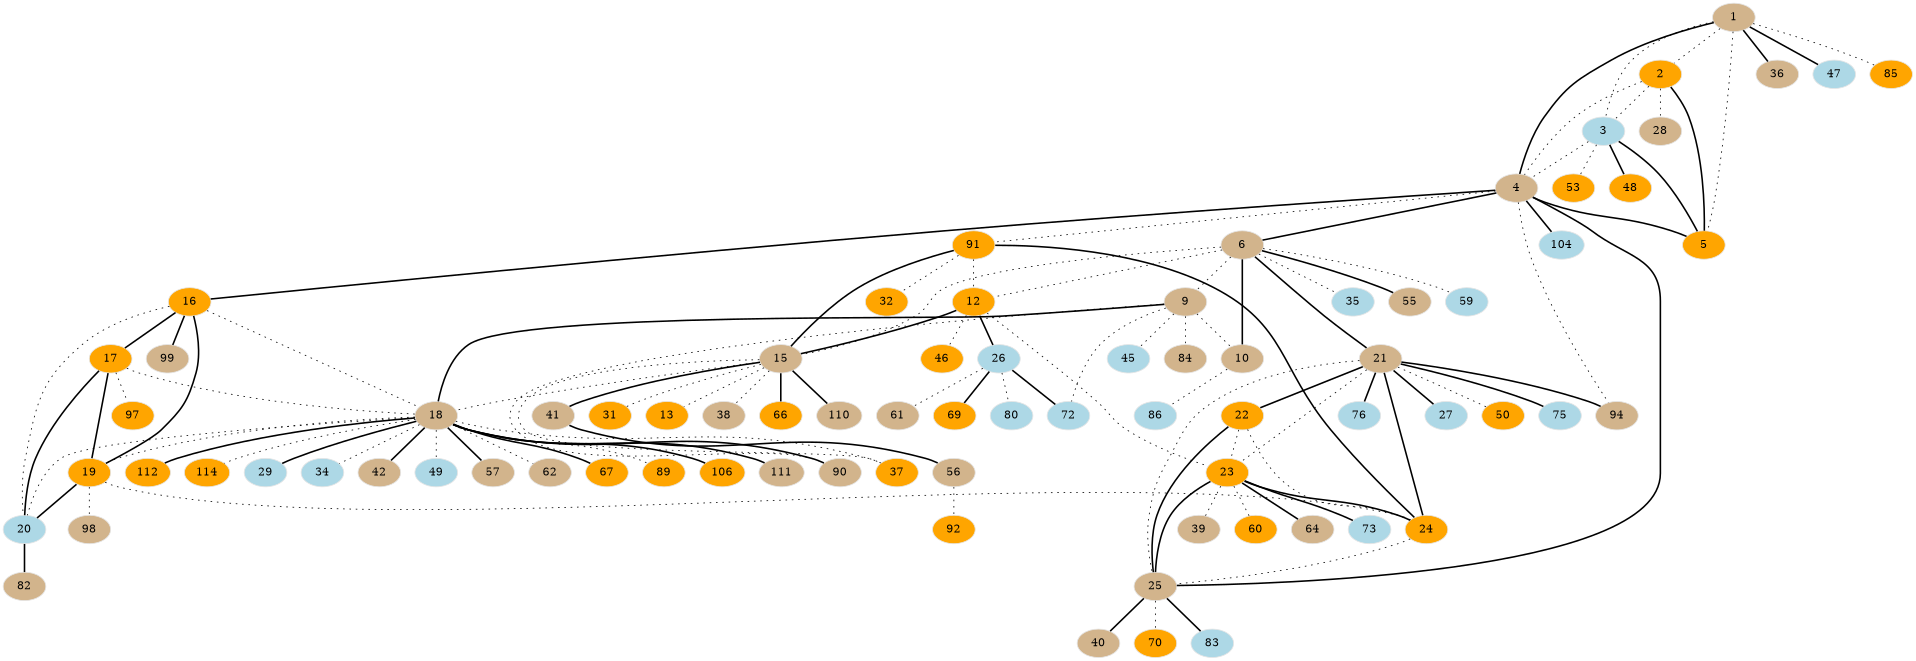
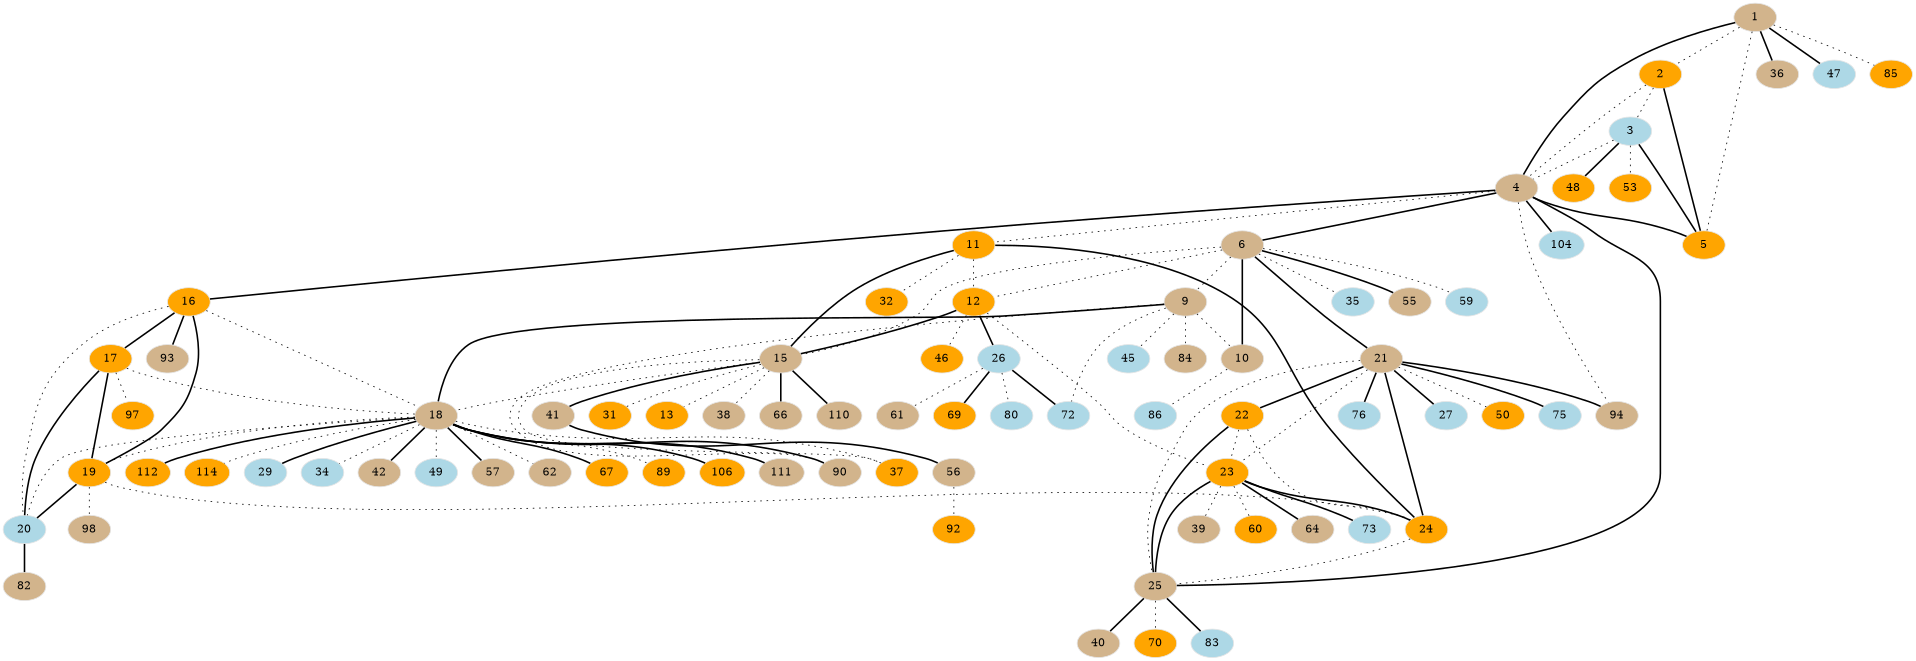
(1642, 51) -> none
(1660, 131) -> none
(974, 245) -> (974, 245)
(168, 359) -> (168, 359)
(781, 416) -> (781, 416)
